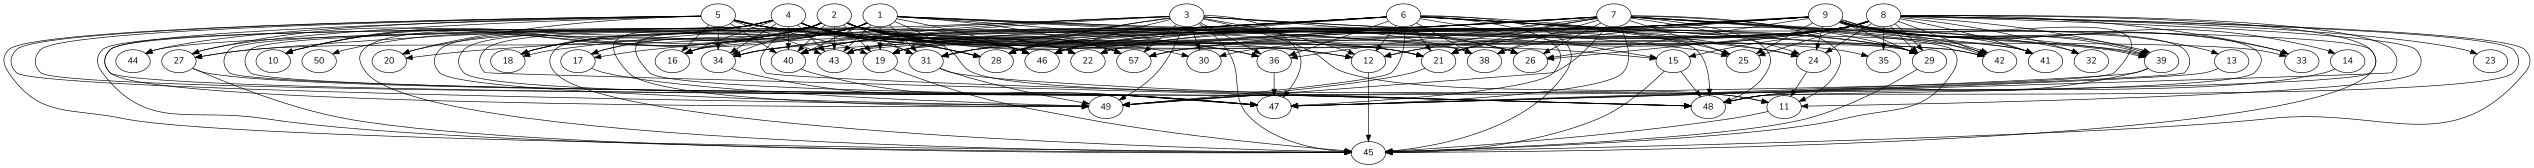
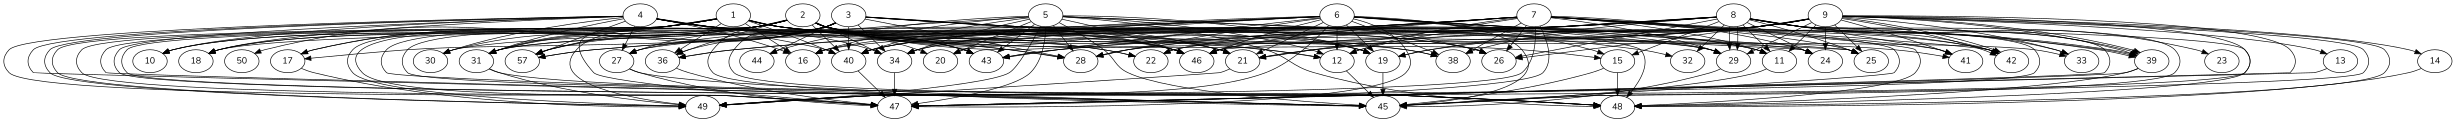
(1884, 61) -> none
(1801, 81) -> (1805, 36)
none -> (1096, 94)
